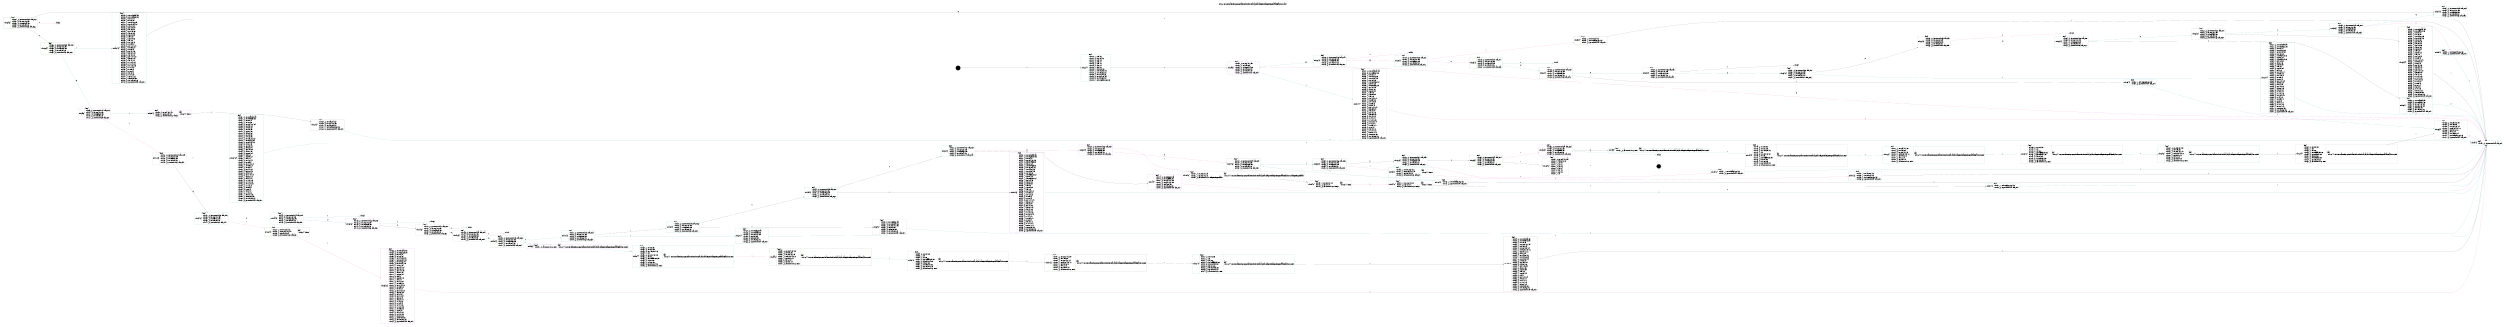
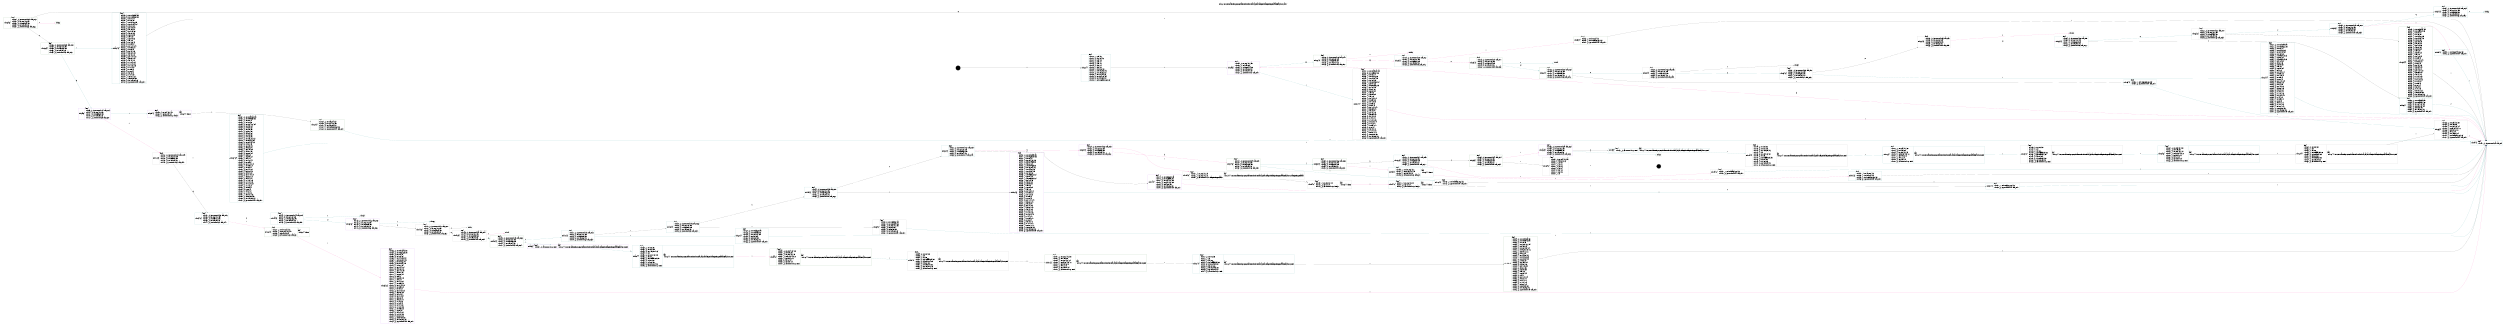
none -> (2487, 12)
